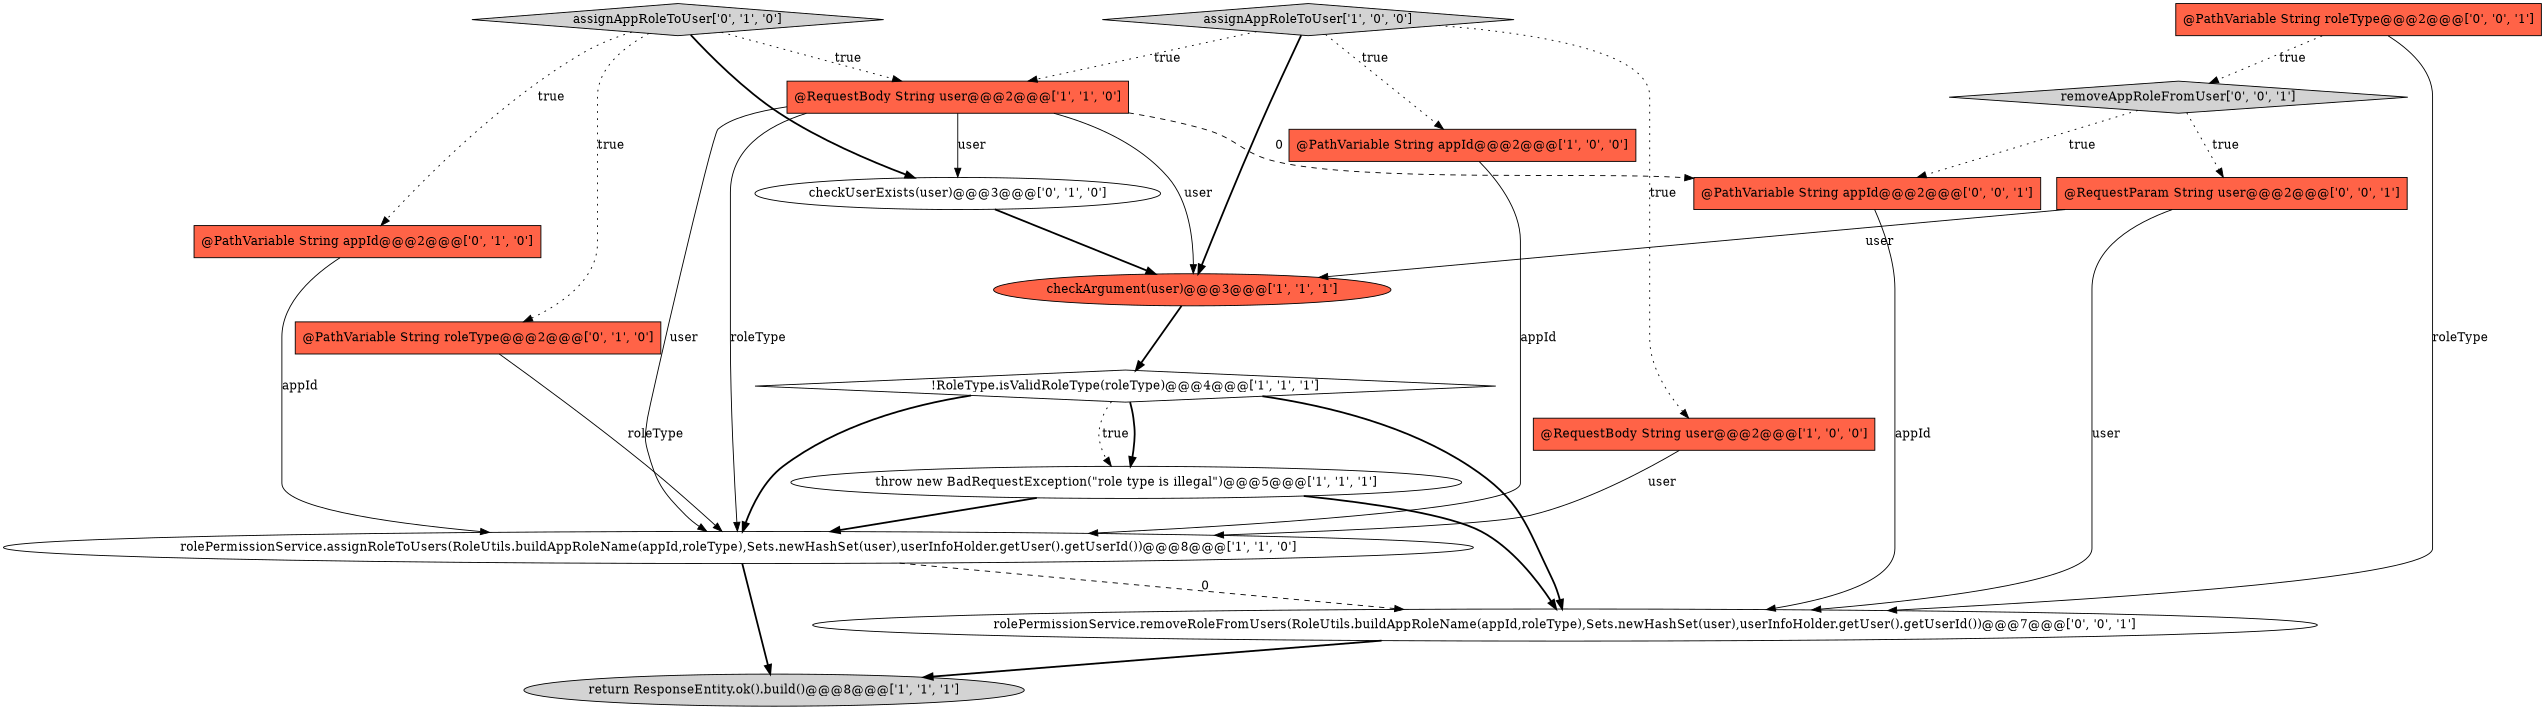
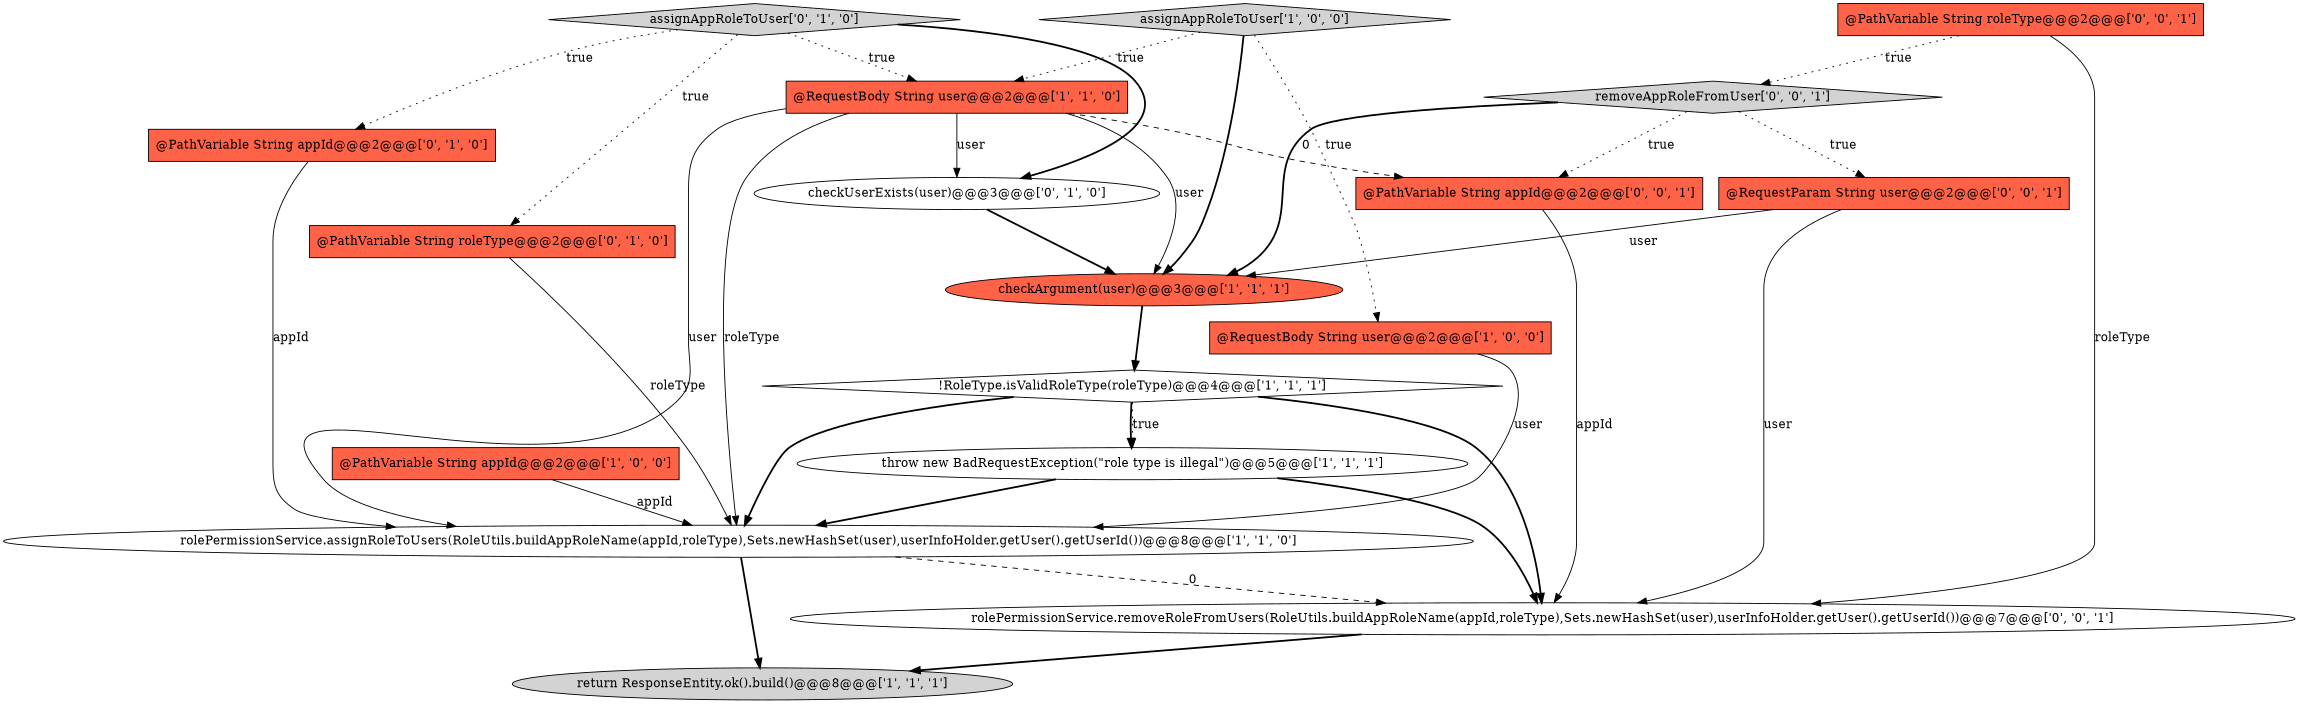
(1381, 79) -> none
none -> (1349, 119)
